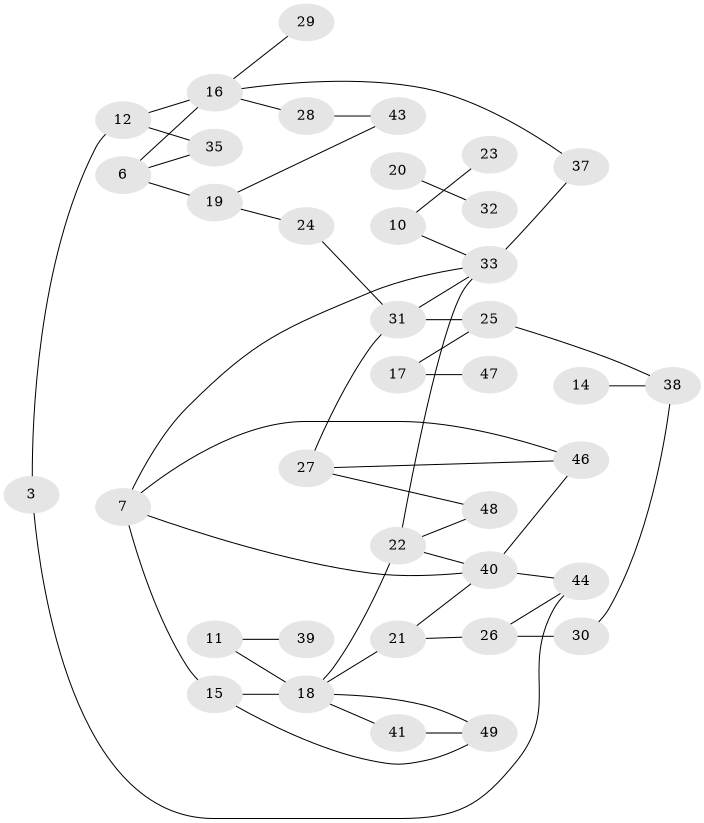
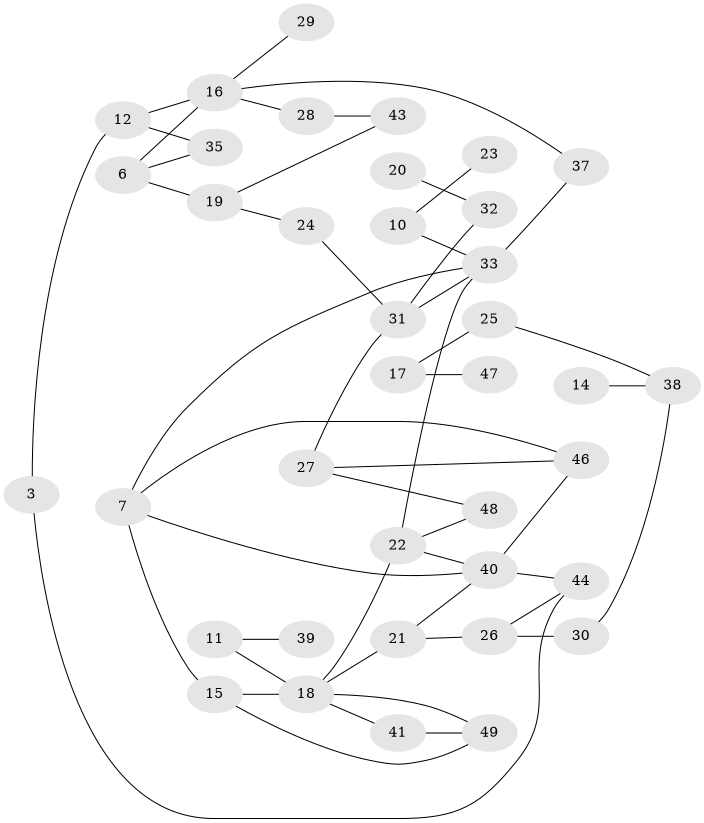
(444, 320) -> (441, 263)
